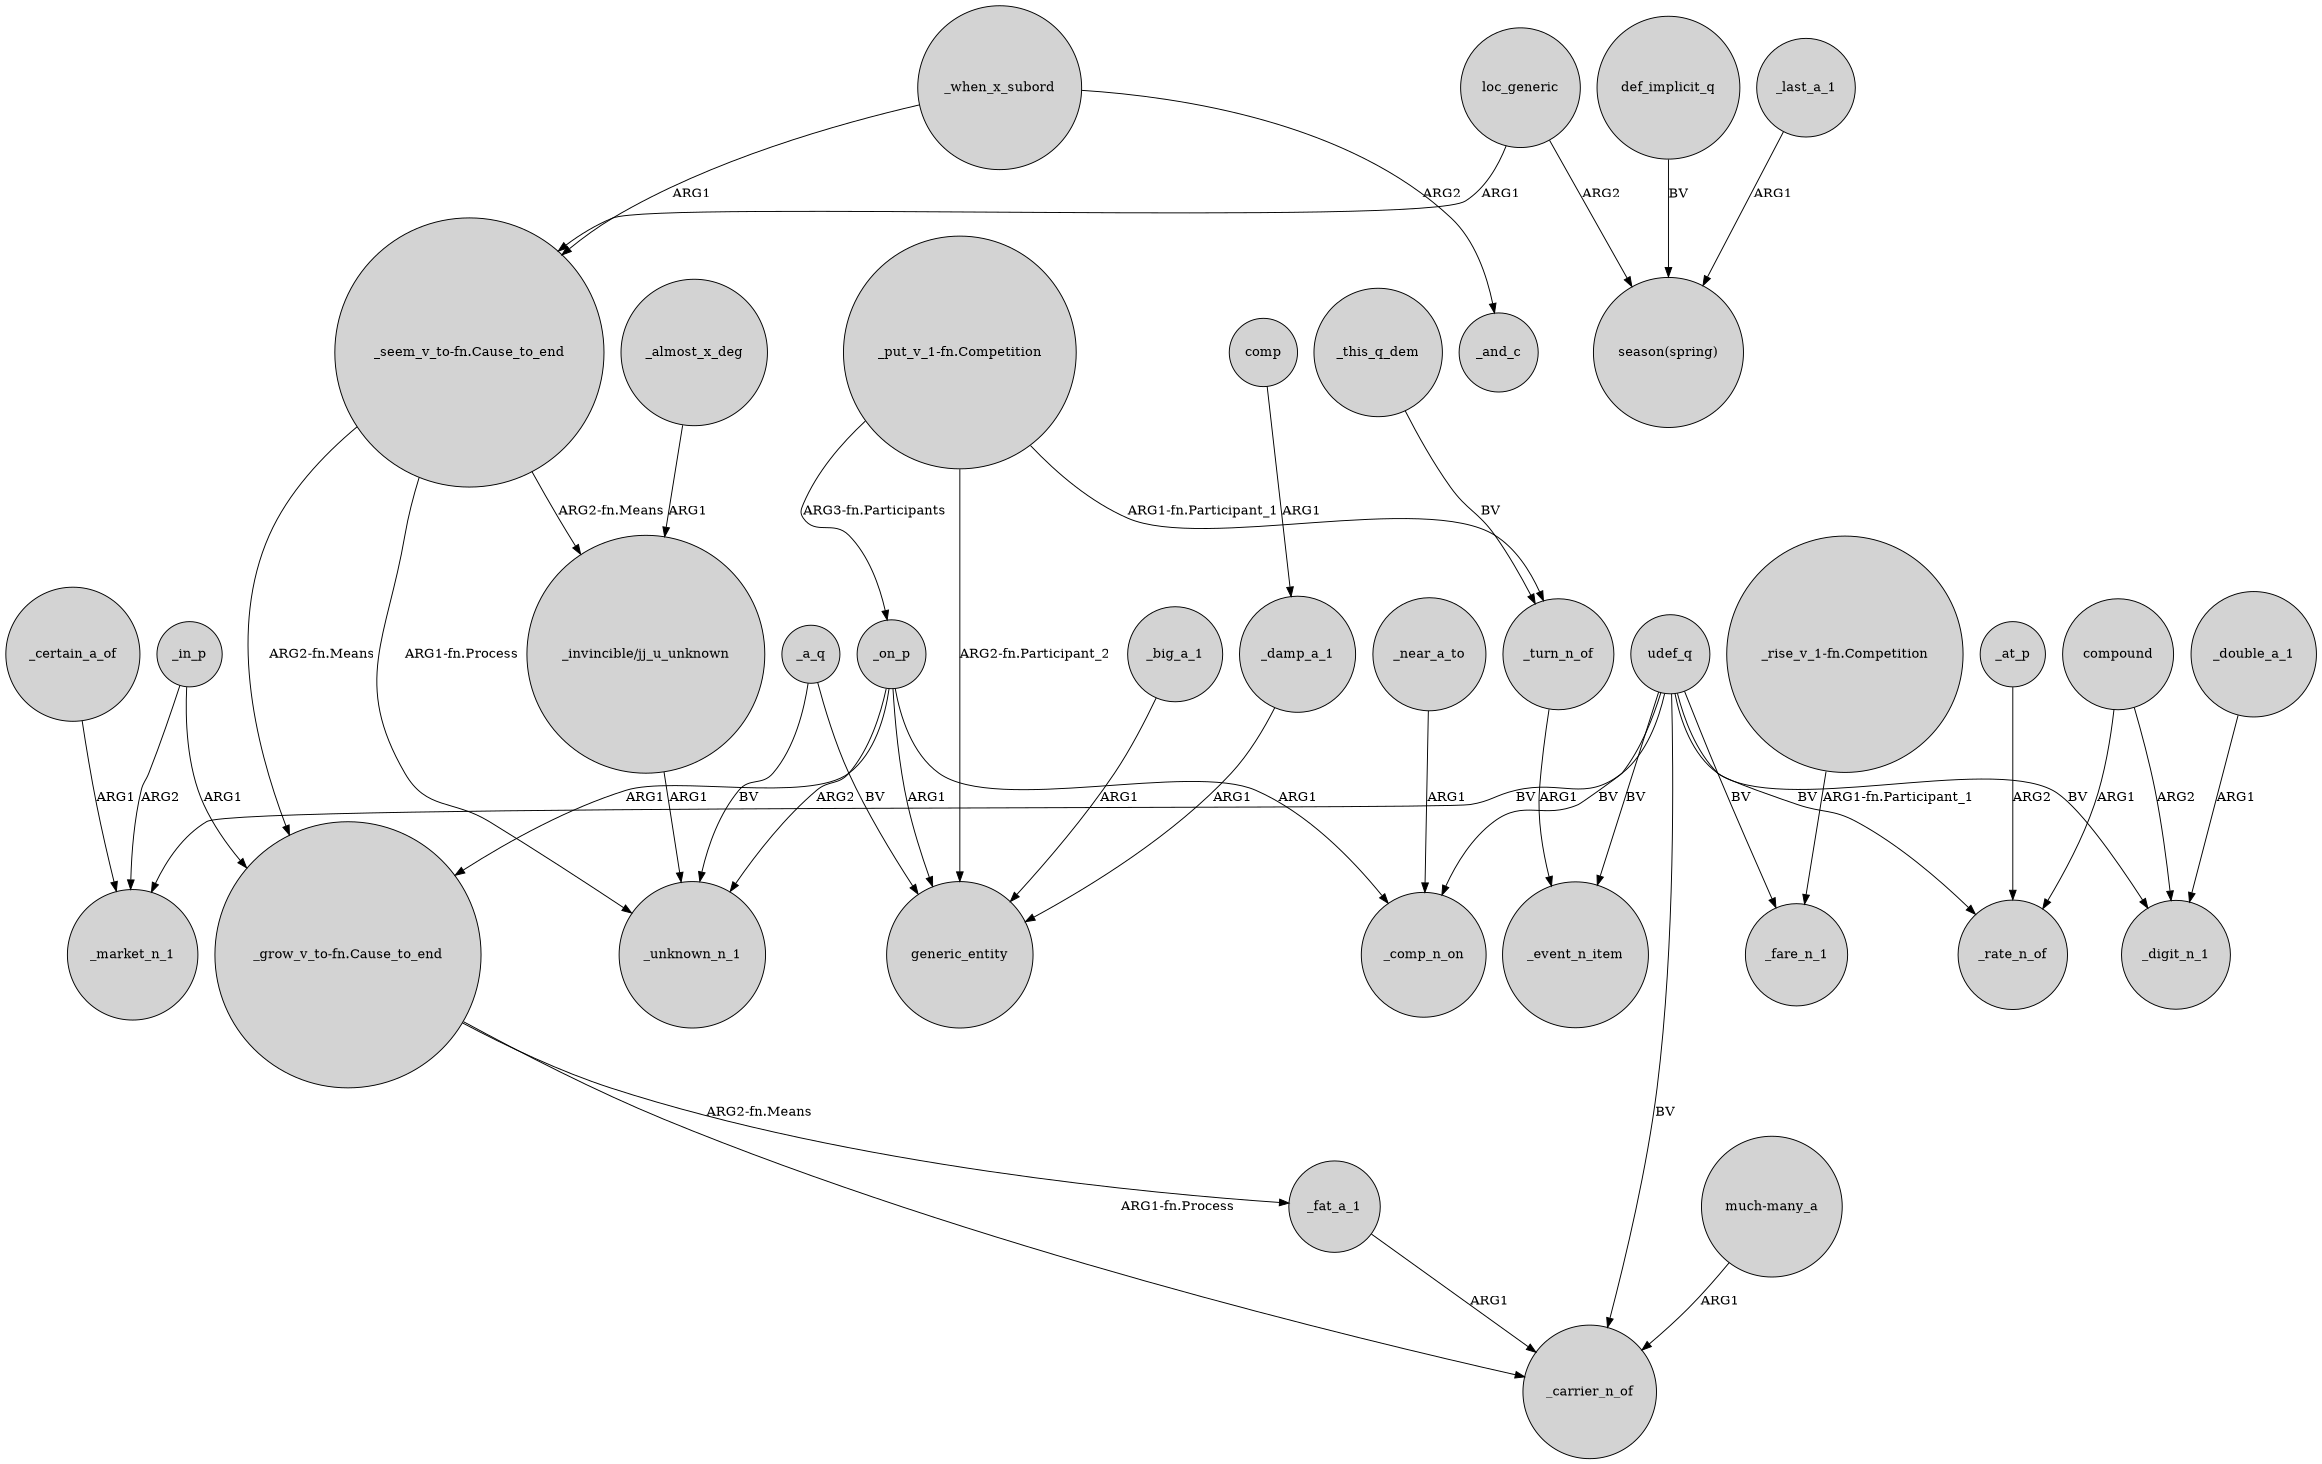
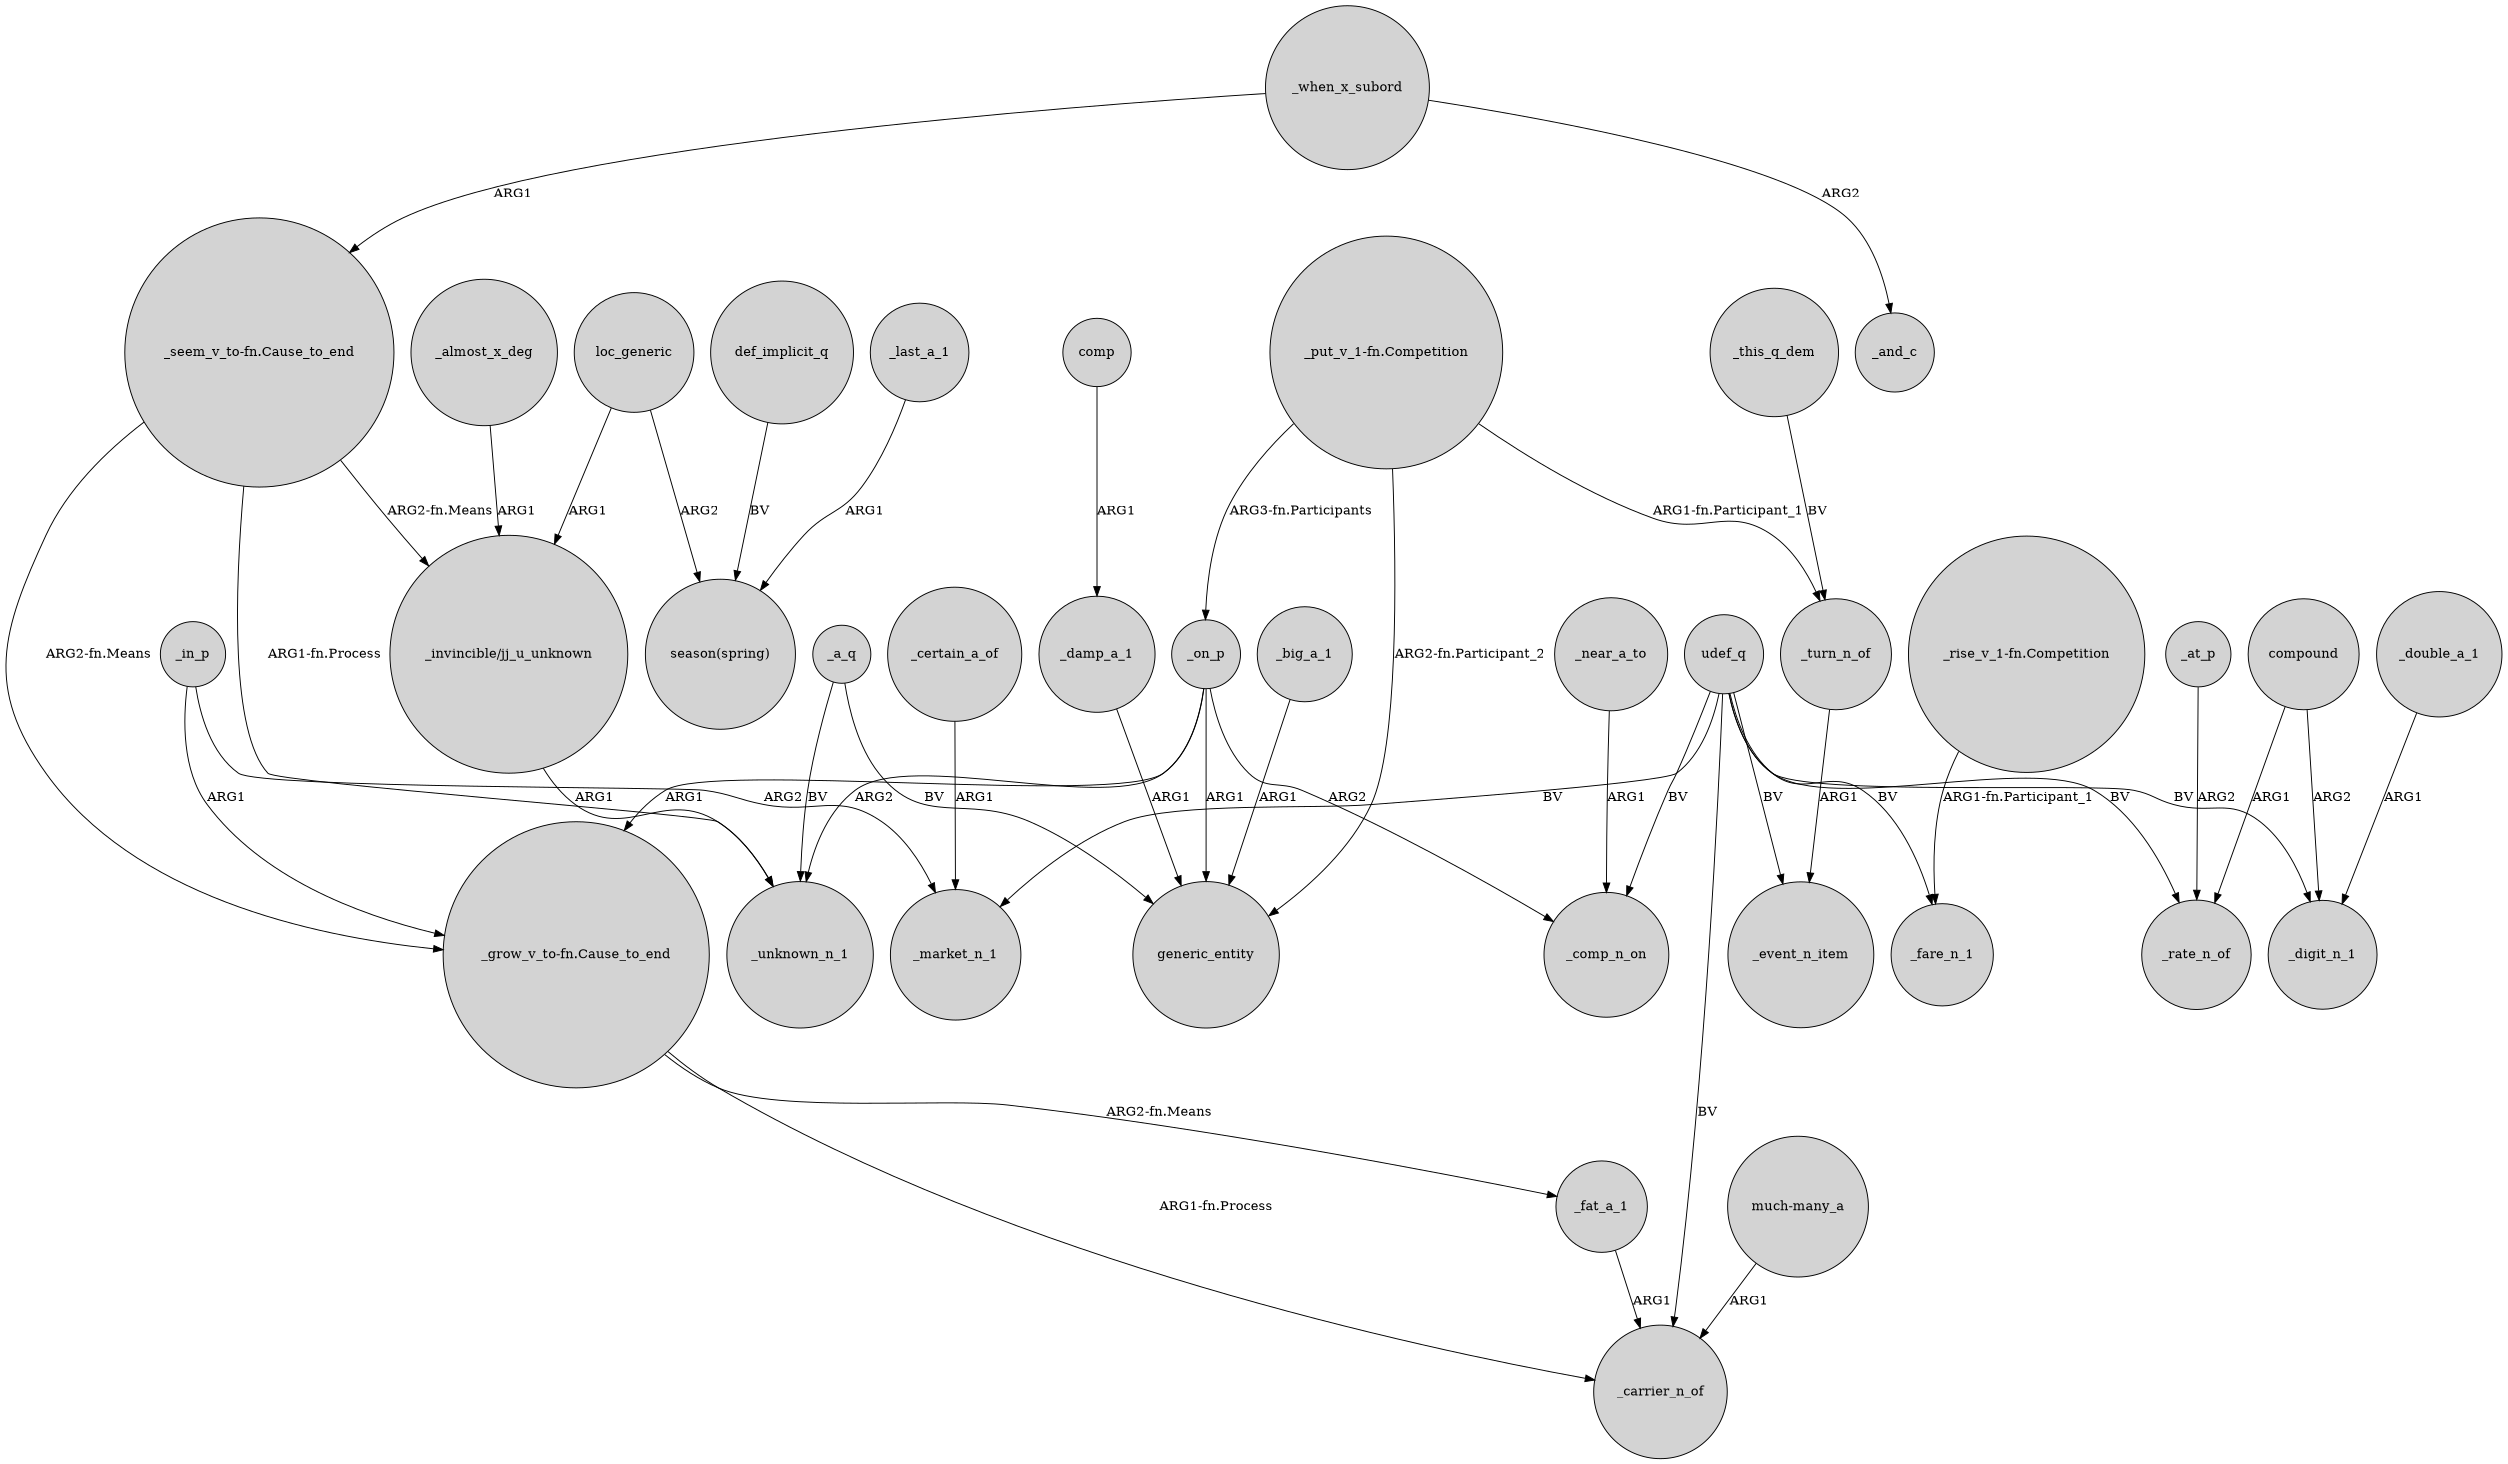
(1047, 212) -> (585, 472)
(1298, 797) -> (1348, 797)
